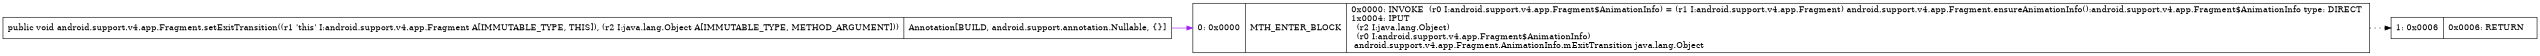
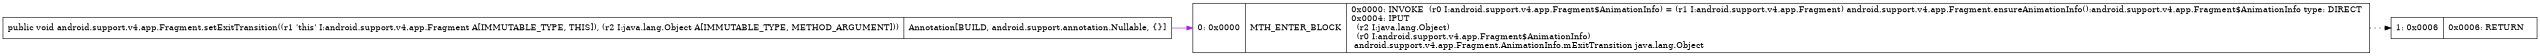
(1383, 19) -> (1383, 19)
